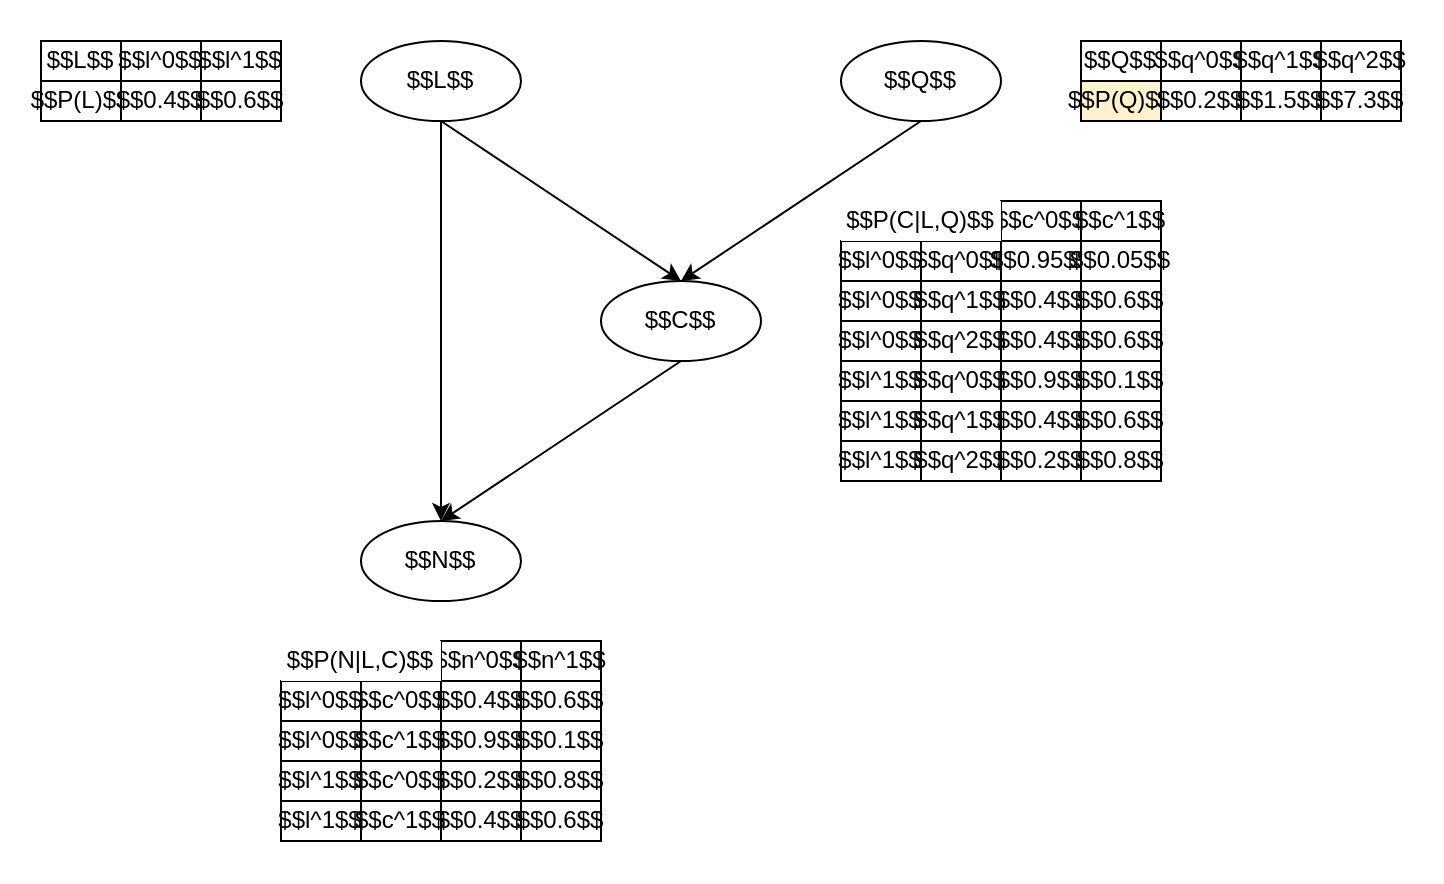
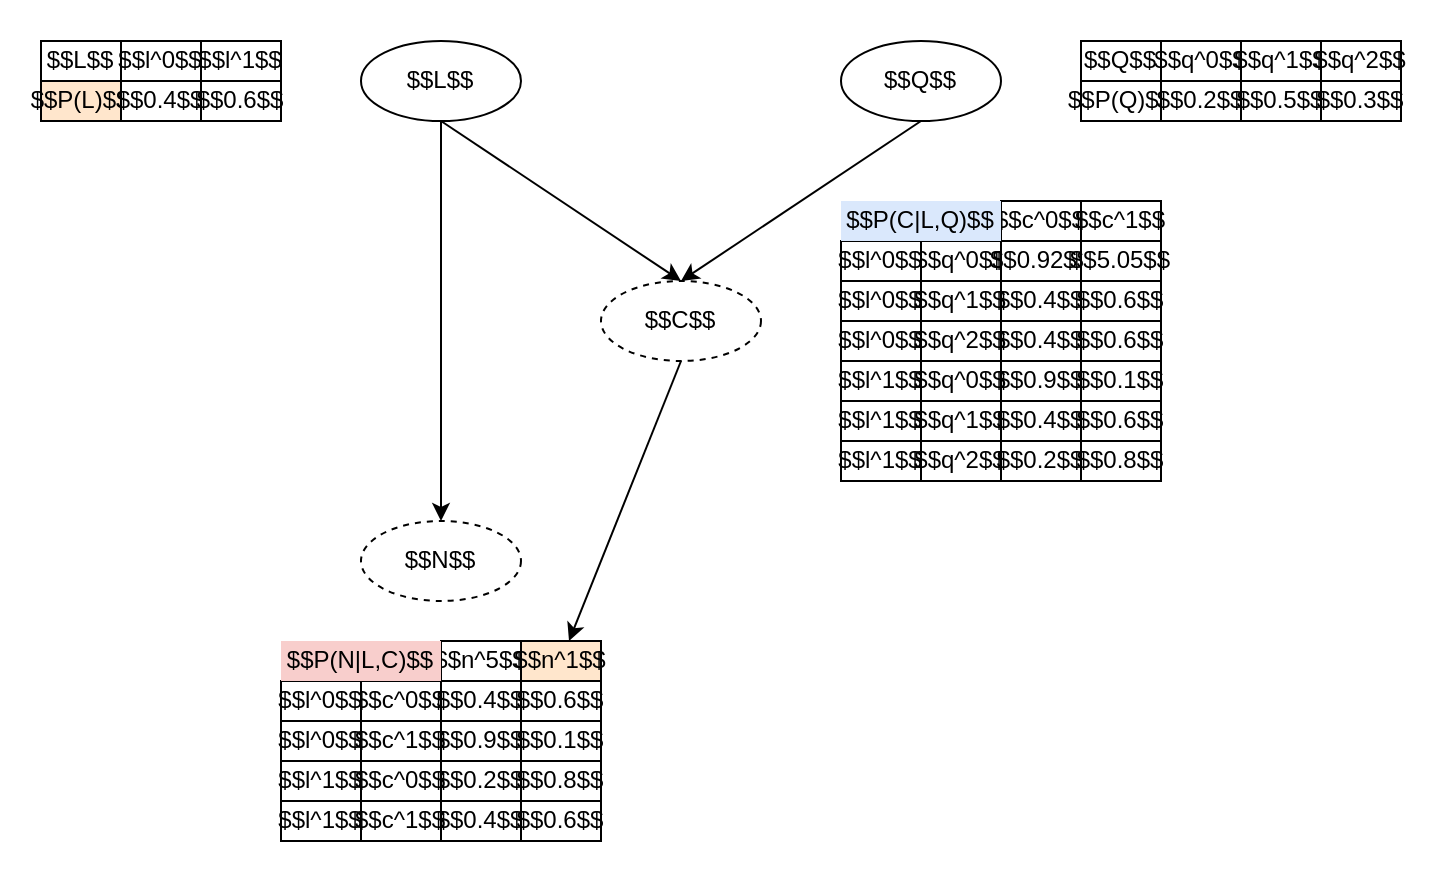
(81, 101) -> (81, 101)
(1121, 101) -> (1121, 101)
(1281, 101) -> (1281, 101)
(1361, 101) -> (1361, 101)
(921, 221) -> (921, 221)
(1041, 261) -> (1041, 261)
(1121, 261) -> (1121, 261)
(681, 321) -> (681, 321)
(567, 437) -> (627, 495)
(441, 561) -> (441, 561)
(361, 661) -> (361, 661)
(481, 661) -> (481, 661)
(561, 661) -> (561, 661)
